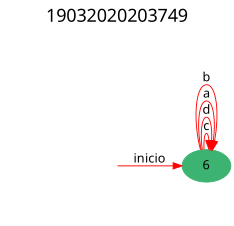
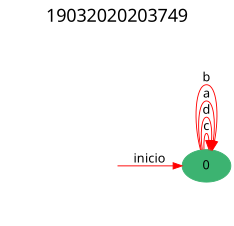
(206, 166) -> (206, 166)
